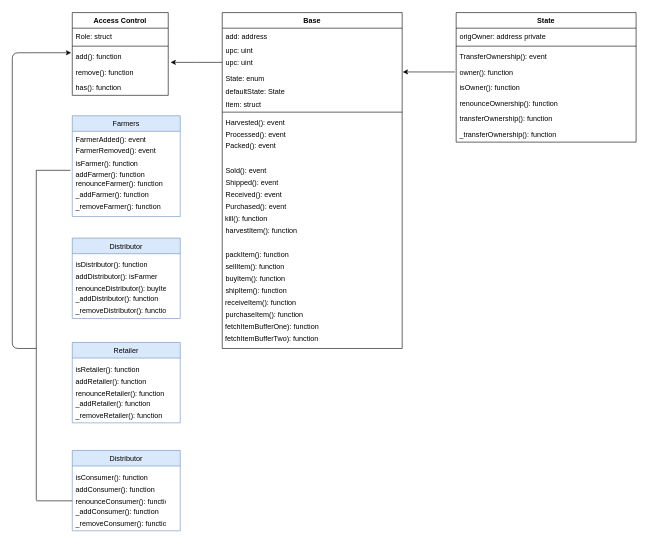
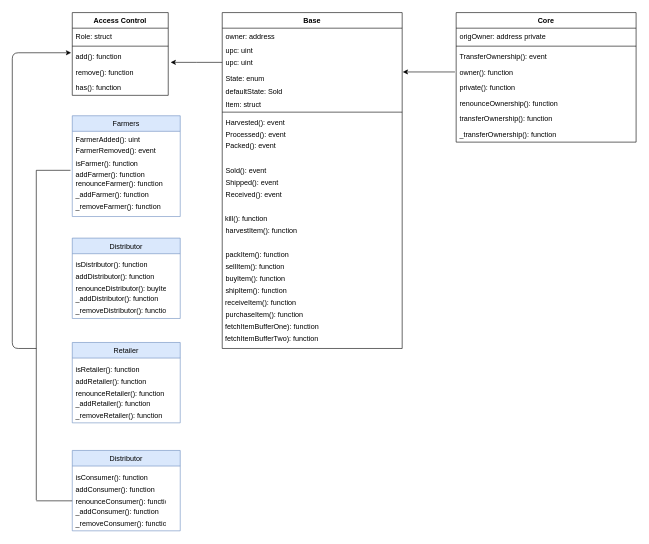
(546, 20) -> (546, 20)
(248, 36) -> (252, 36)
(494, 88) -> (494, 88)
(261, 91) -> (258, 91)
(114, 139) -> (111, 139)
(312, 204) -> none
(123, 277) -> (123, 277)
